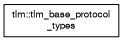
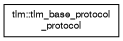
(61, 21) -> (61, 21)
